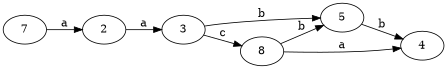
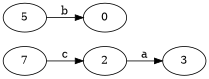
(258, 21) -> none
(65, 24) -> (65, 55)
(422, 46) -> (105, 18)
(262, 51) -> none
